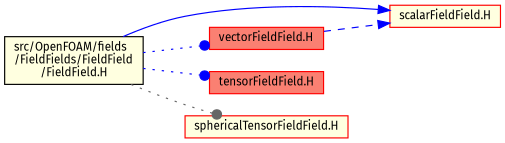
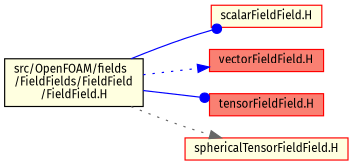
(249, 8) -> (171, 43)
(351, 28) -> none
(172, 49) -> (170, 72)
(172, 72) -> (172, 94)
(171, 100) -> (170, 122)
